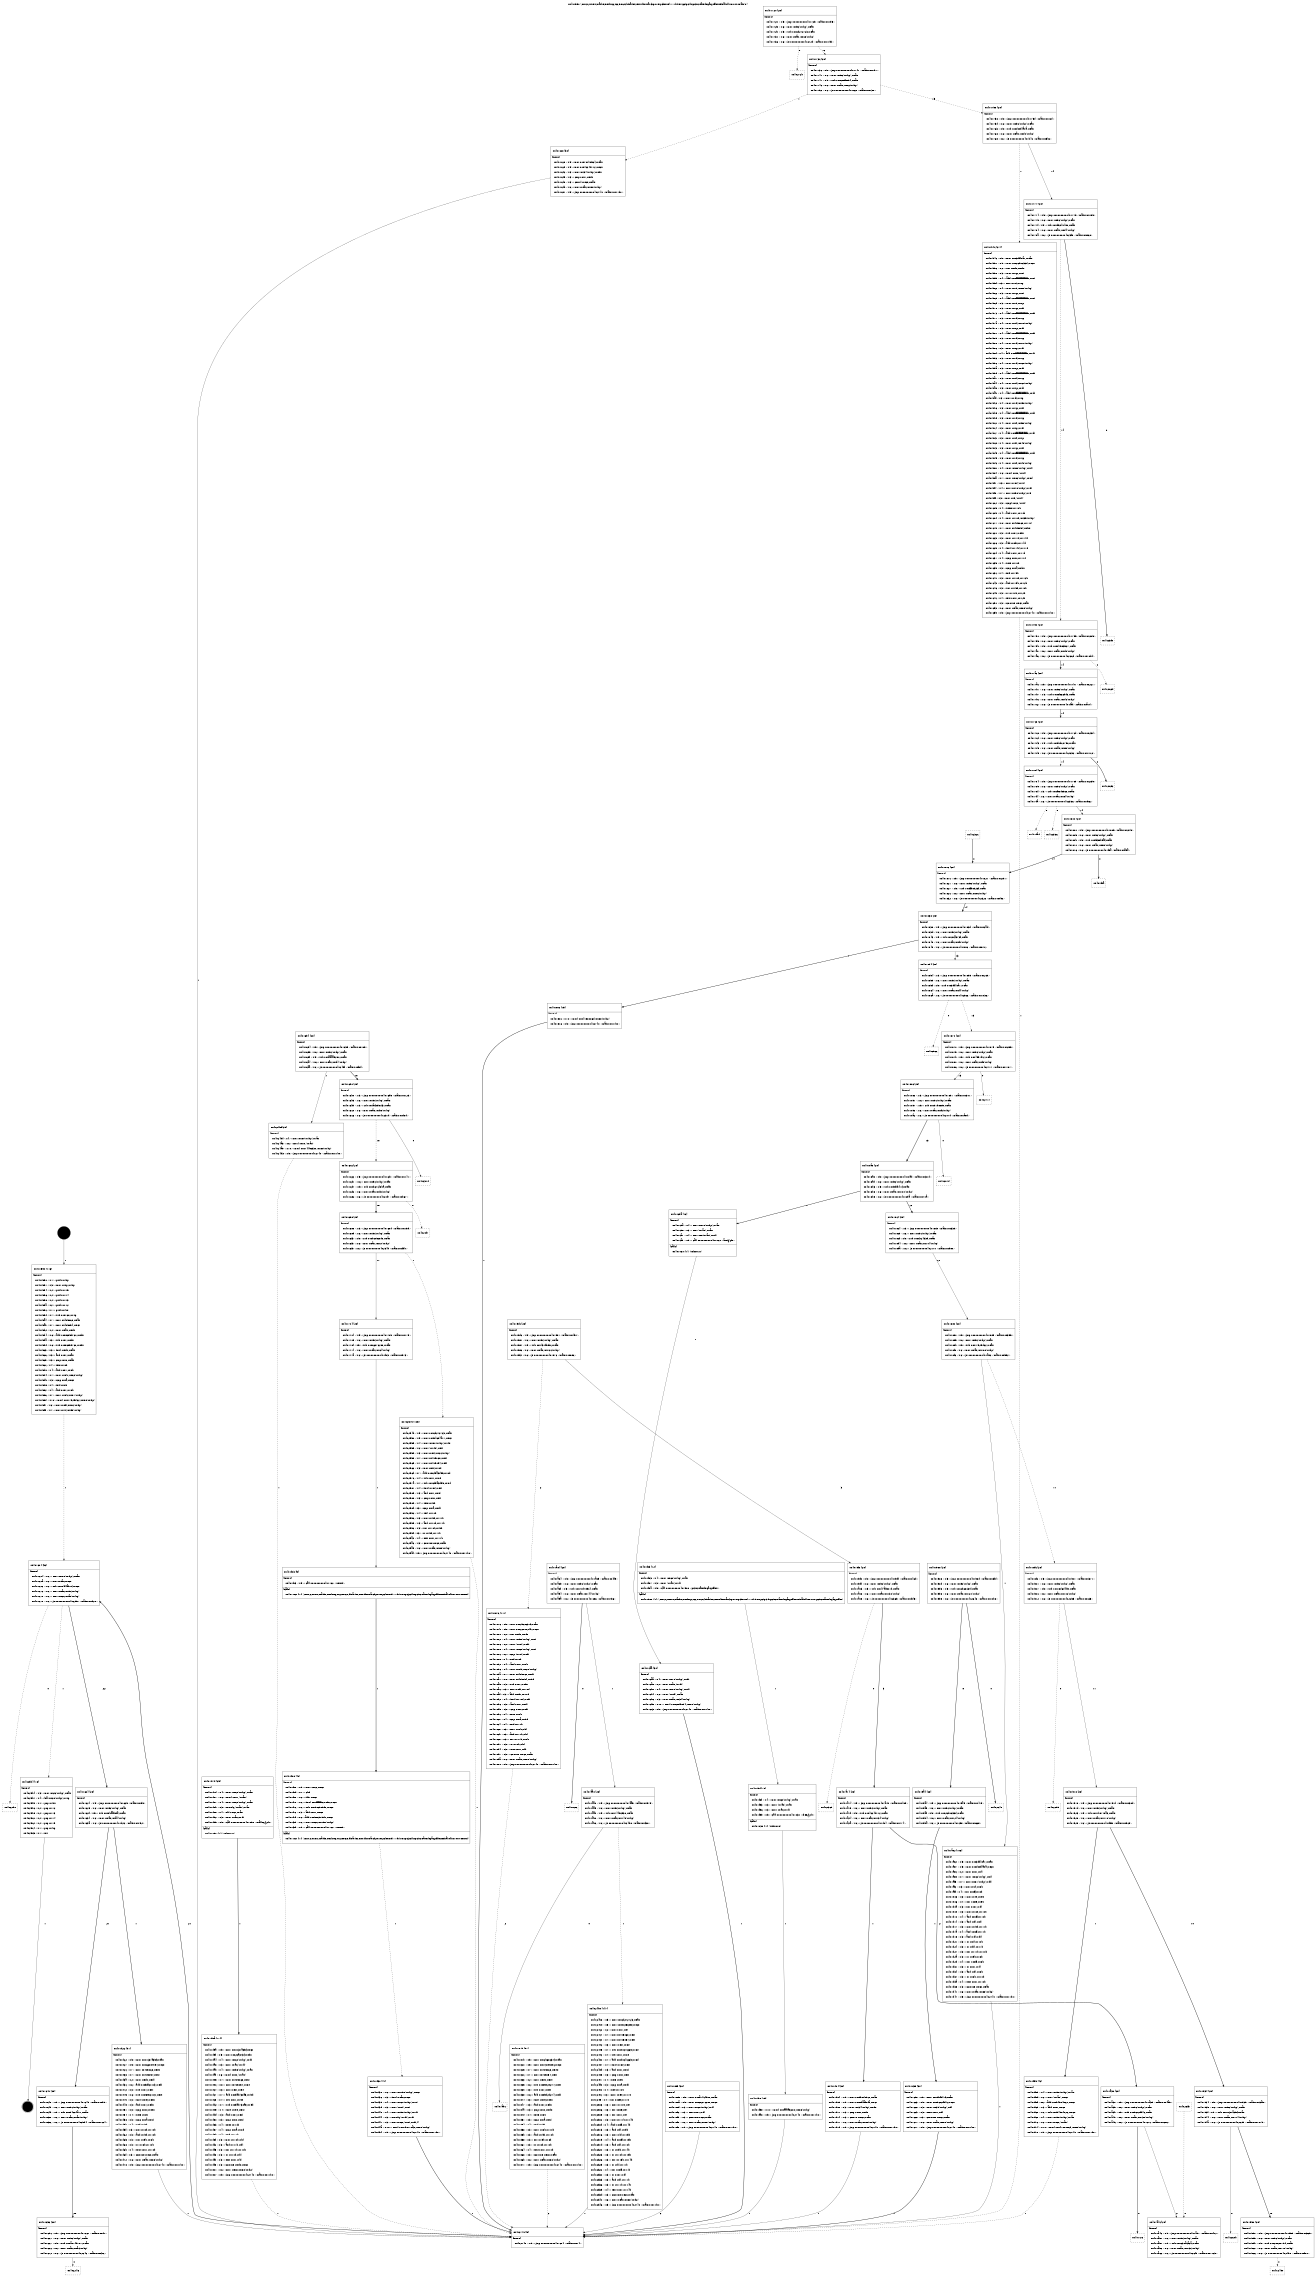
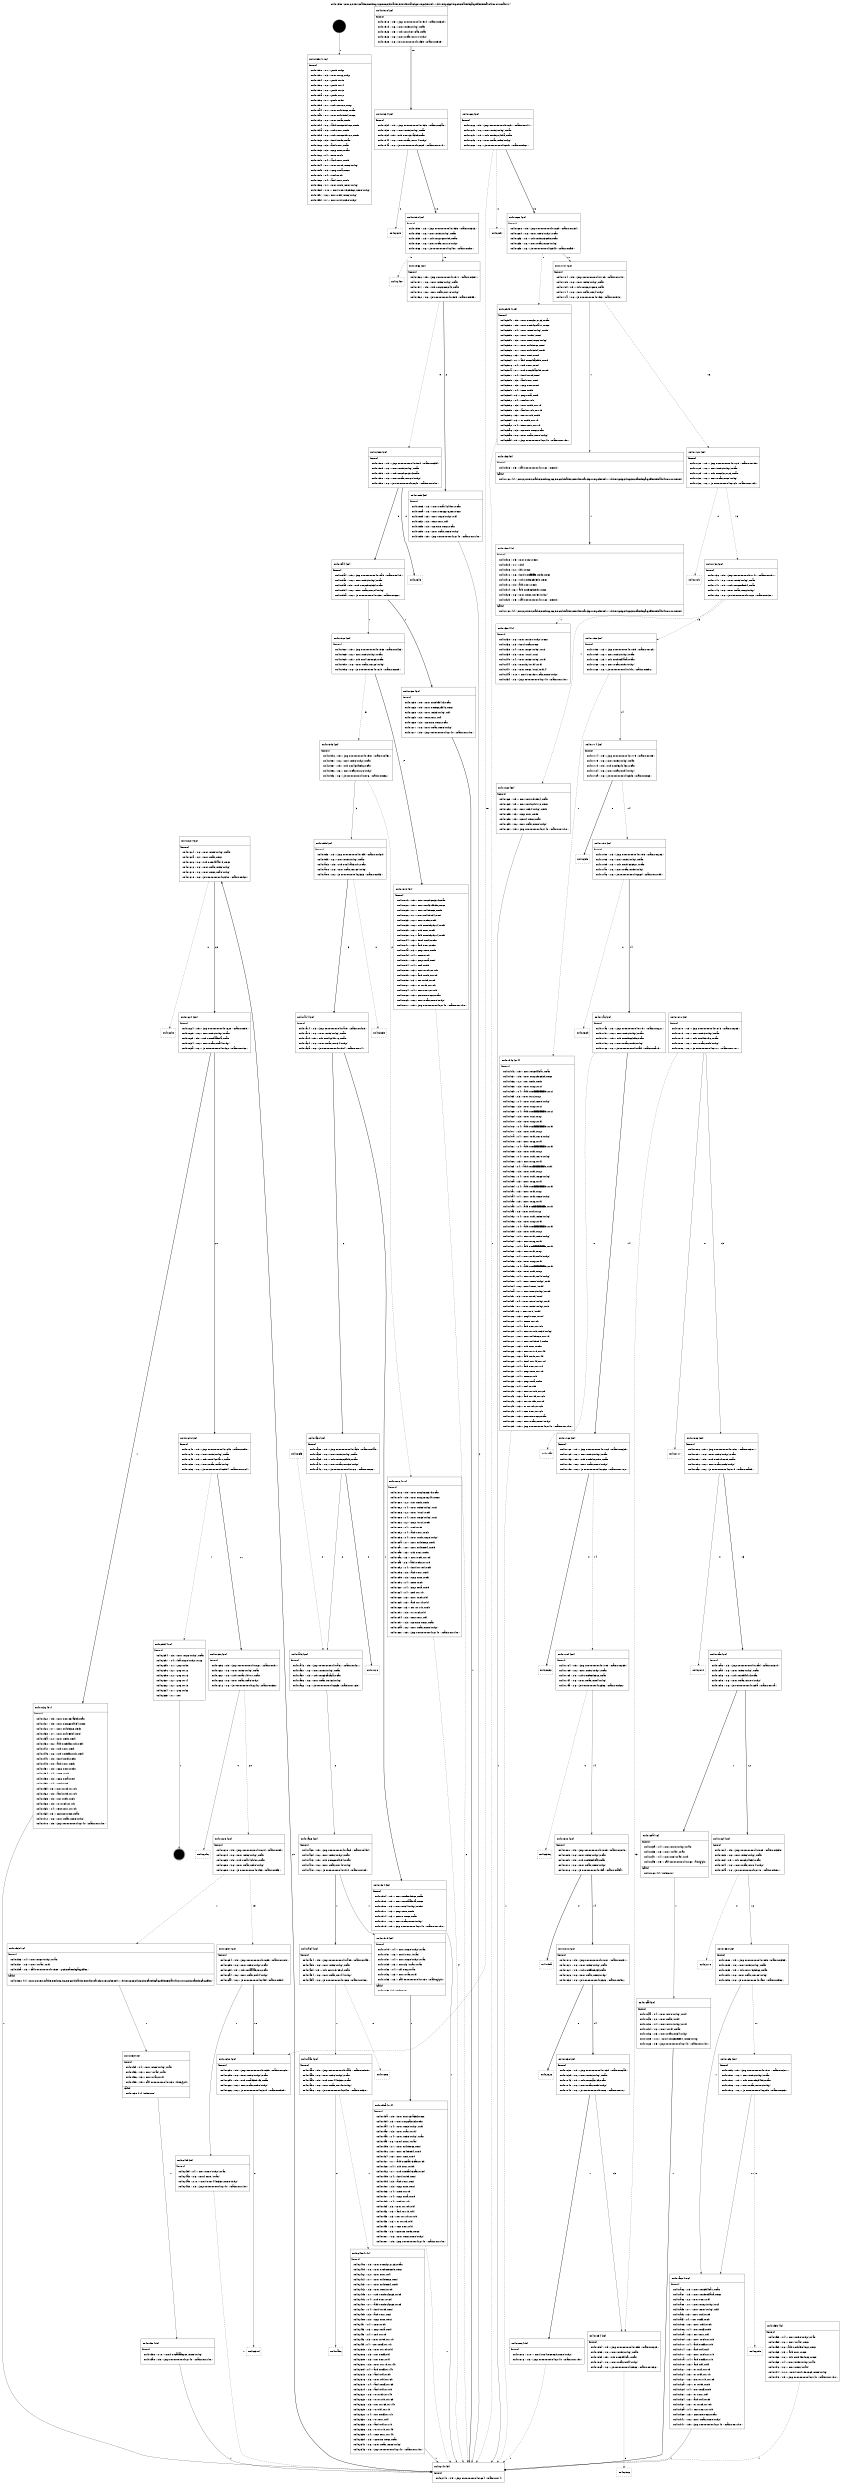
none -> (444, 282)
none -> (656, 374)
none -> (368, 654)
(1041, 817) -> (587, 1260)
(973, 850) -> (565, 2026)
(966, 1015) -> (634, 1689)
(376, 1140) -> (485, 1175)
(64, 1487) -> none
(483, 1614) -> (533, 2416)
(55, 1691) -> (198, 1556)
(1080, 1695) -> (736, 2184)
(577, 1702) -> (363, 2026)
none -> (249, 1854)
none -> (335, 1854)
(1081, 1951) -> none
none -> (705, 1965)
(452, 2196) -> none
